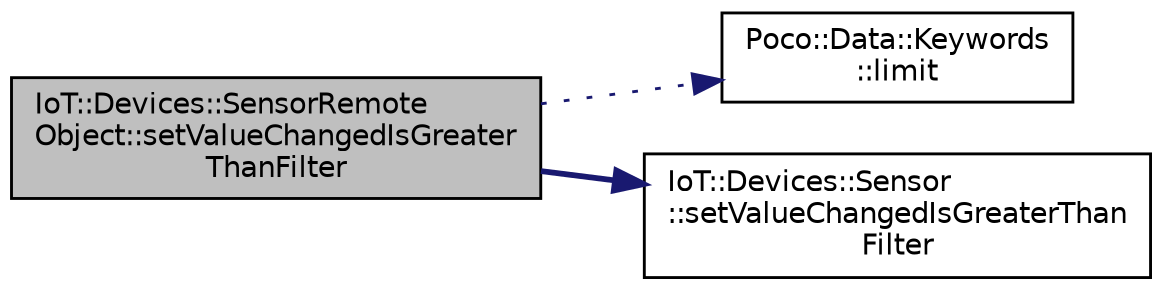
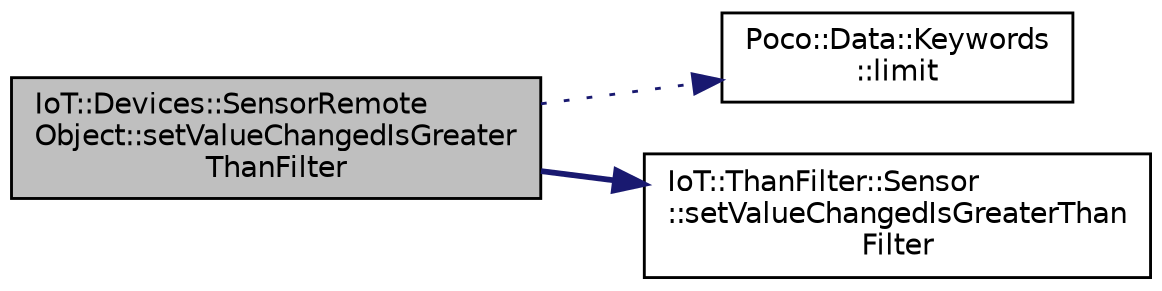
(897, 216) -> (897, 216)
